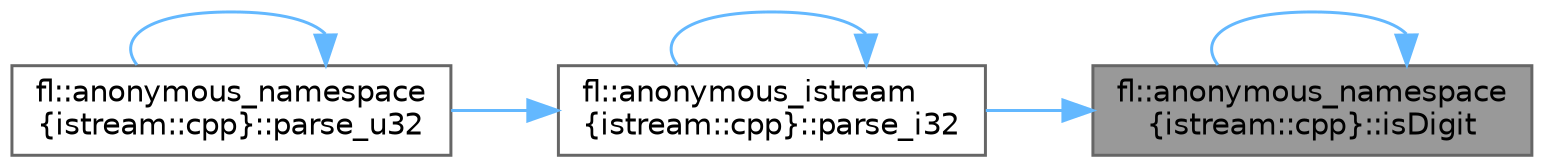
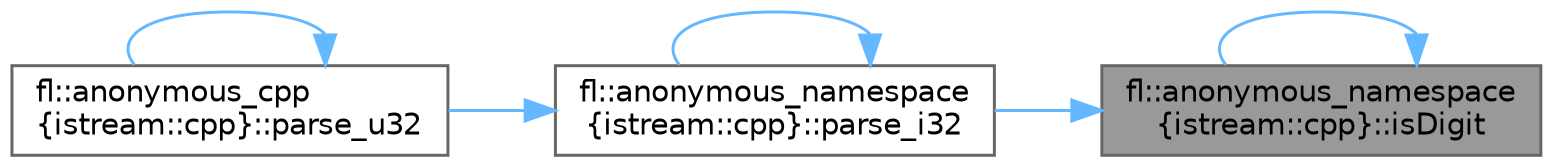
(231, 110) -> (230, 110)
(772, 110) -> (775, 110)
